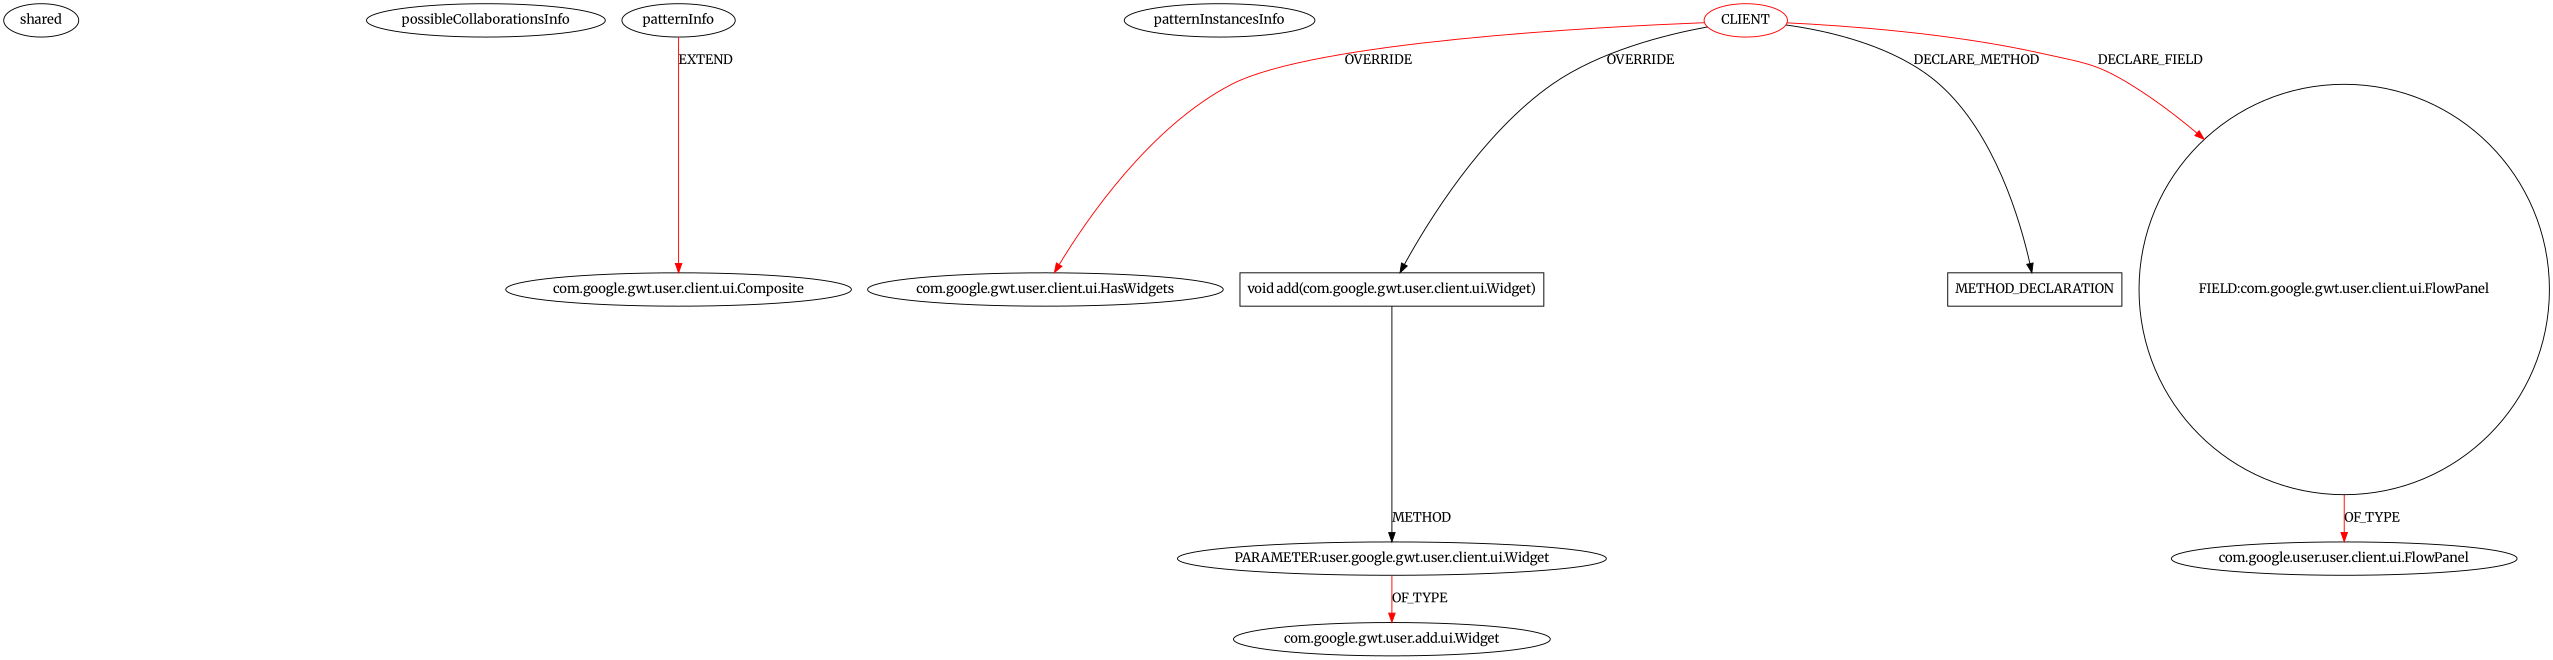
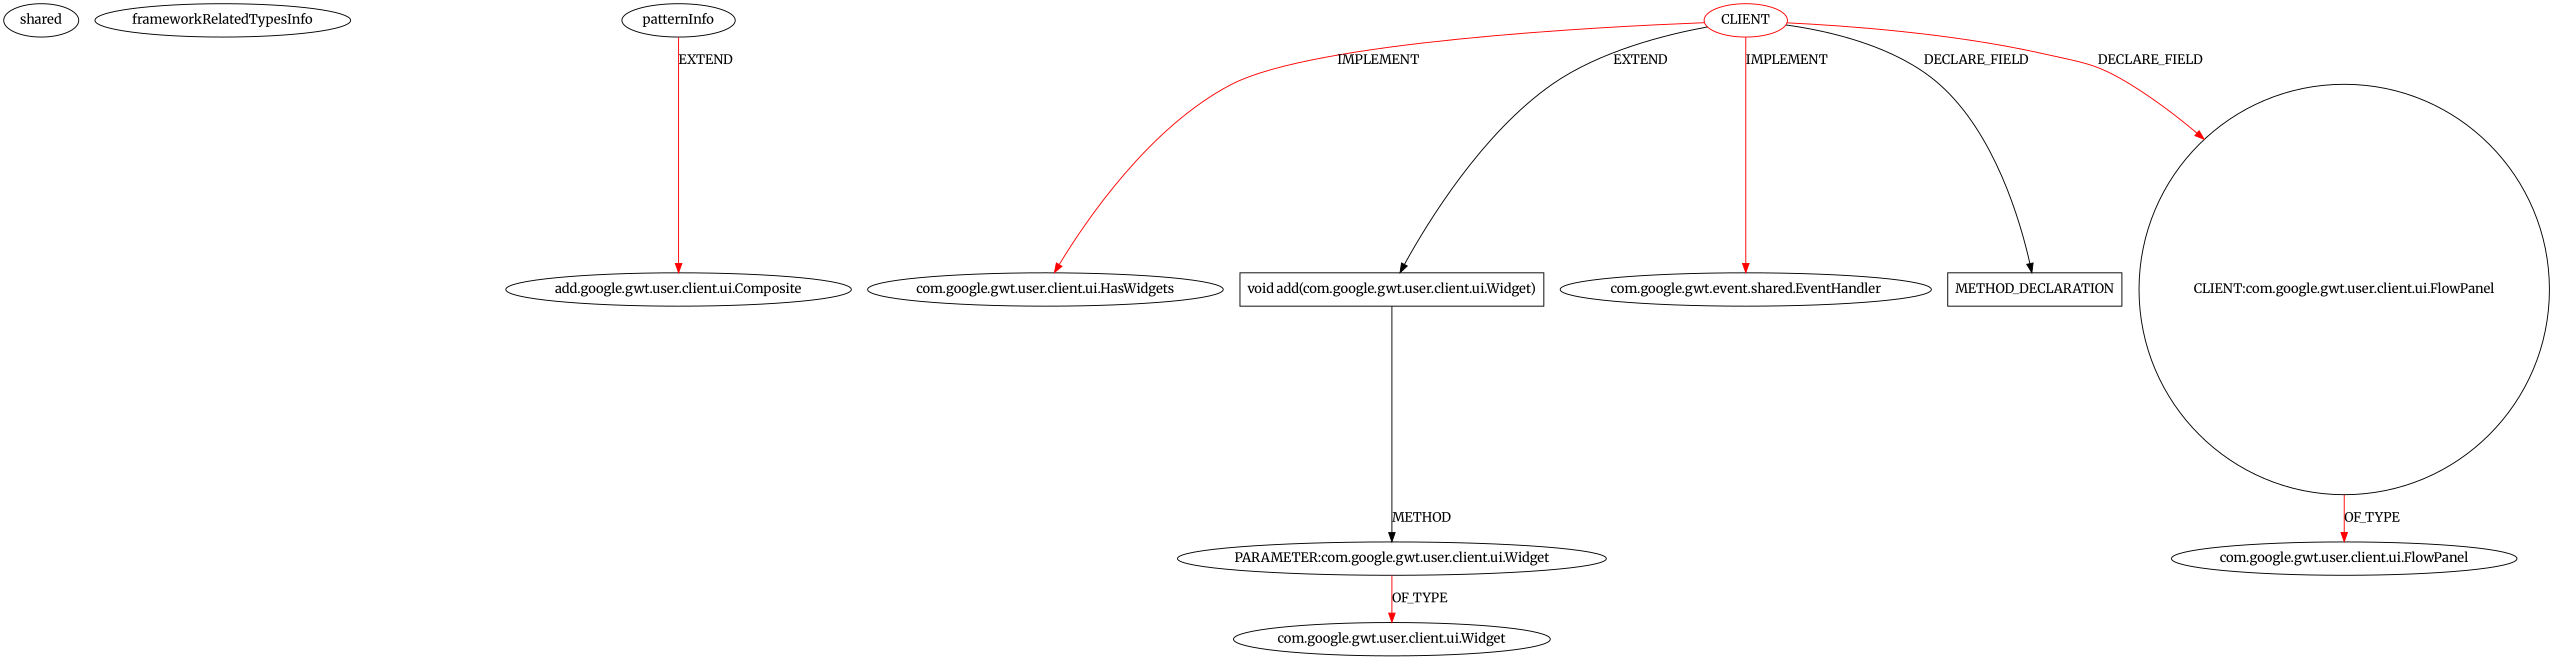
none -> (223, 20)
(486, 20) -> none
(1220, 20) -> none
(1378, 61) -> (1378, 61)
(1641, 61) -> (1641, 61)
(1976, 61) -> (1976, 61)
(679, 289) -> (679, 289)
none -> (1746, 289)
(2344, 289) -> (2344, 289)
(1392, 559) -> (1392, 559)
(2344, 559) -> (2344, 559)
(1392, 639) -> (1392, 639)
